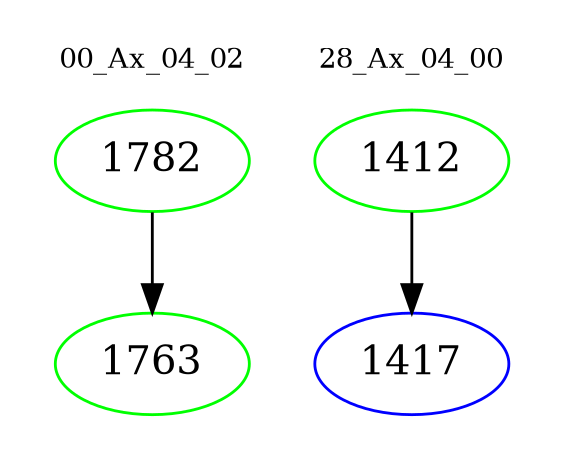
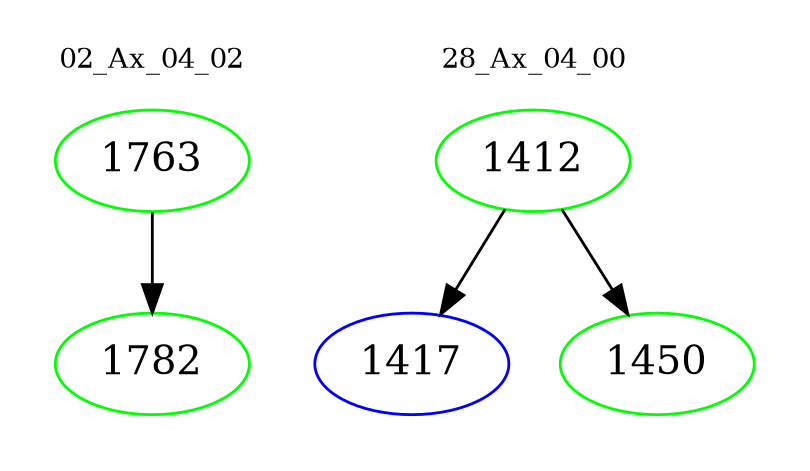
(152, 61) -> (152, 61)
(152, 249) -> (152, 249)
none -> (657, 364)
